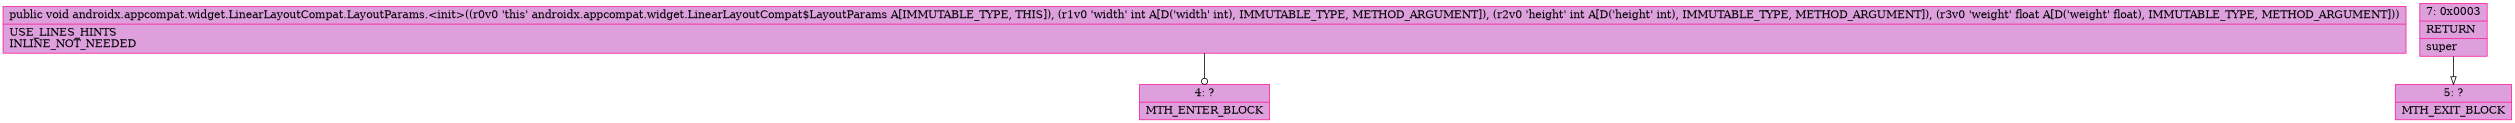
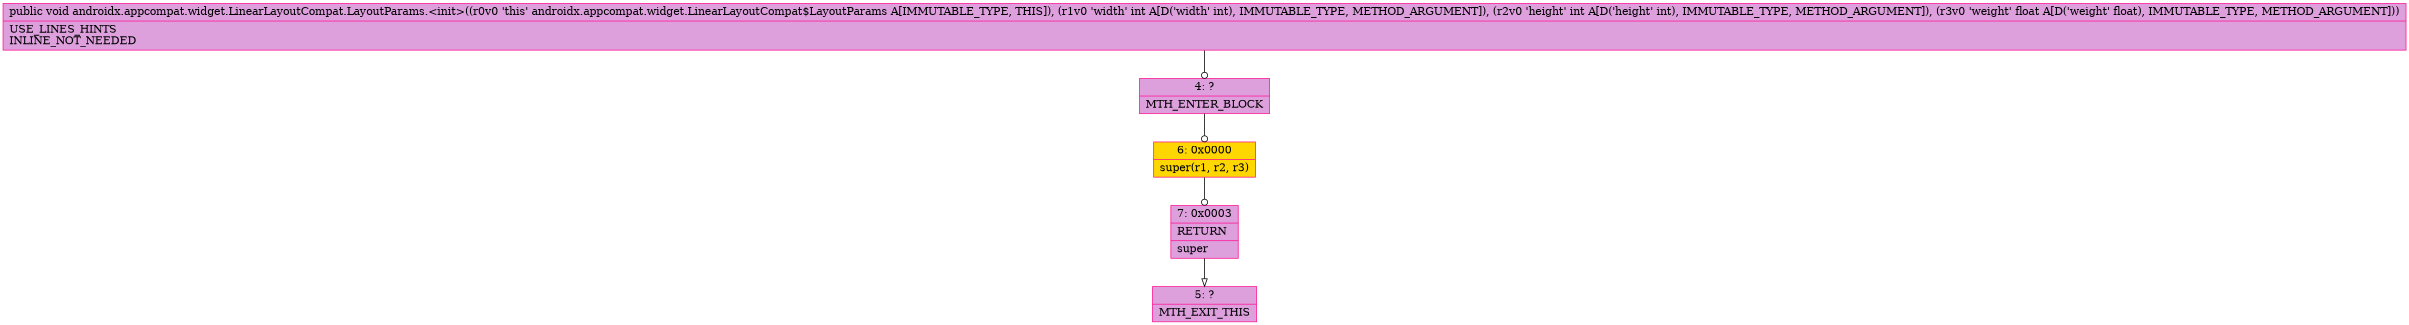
(2453, 111) -> (1205, 313)
none -> (1205, 160)
